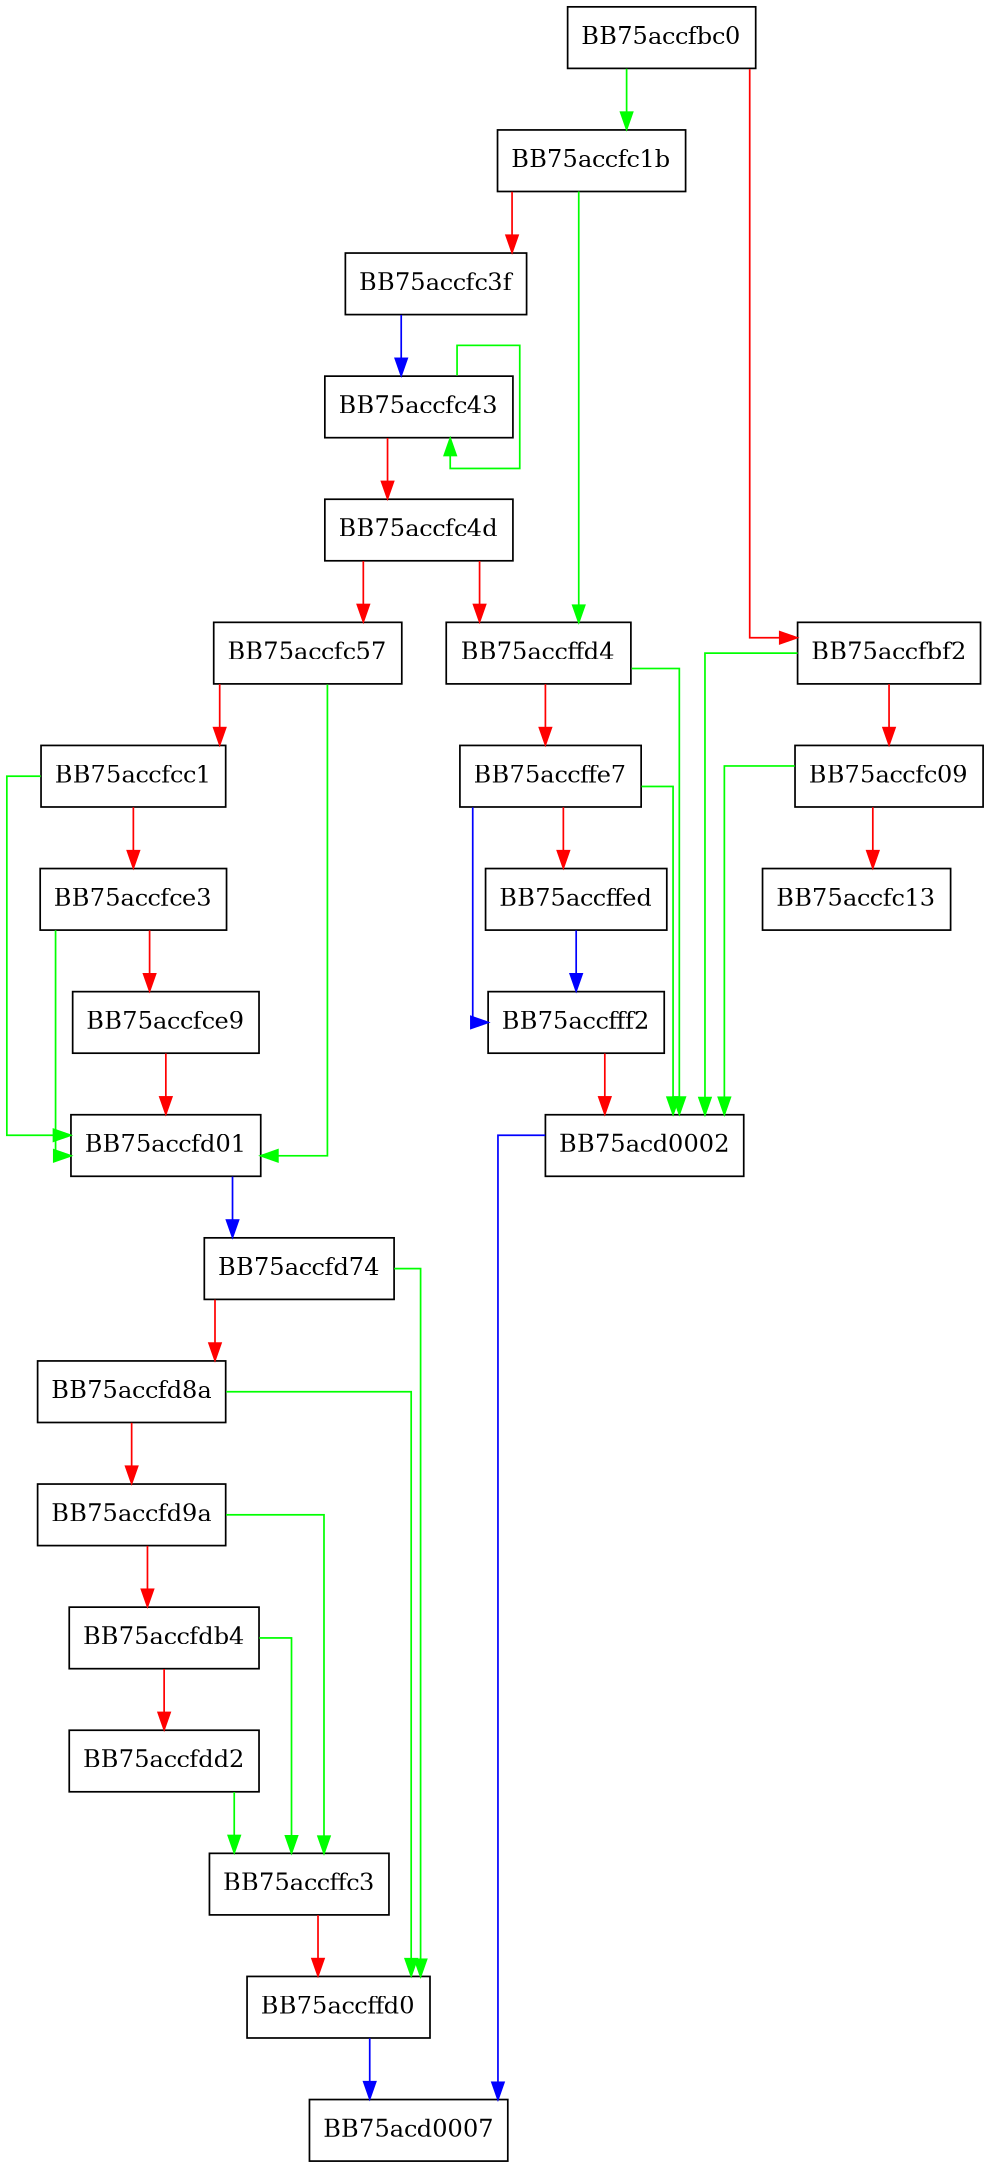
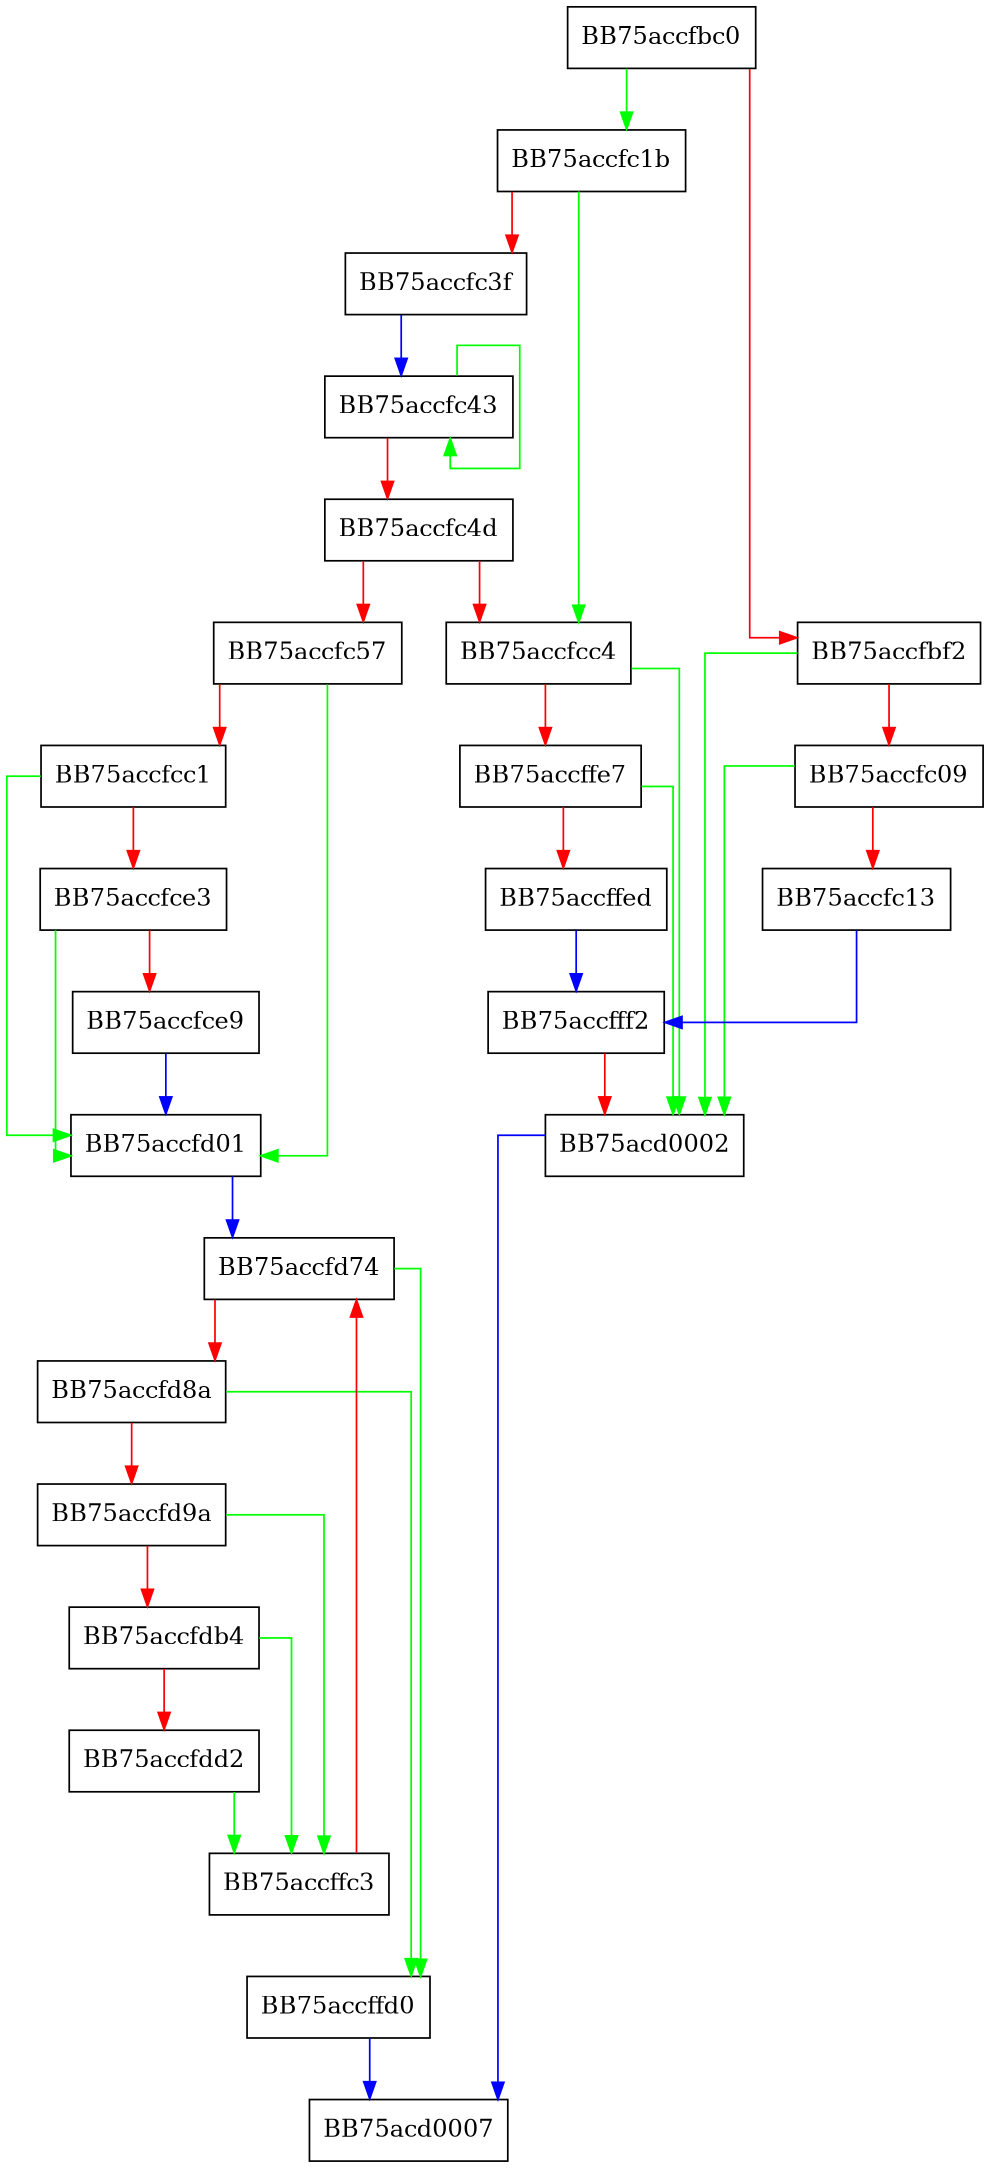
(539, 653) -> (539, 653)
(473, 916) -> (815, 1022)
(166, 1075) -> (166, 1075)
(318, 1937) -> (356, 1585)
